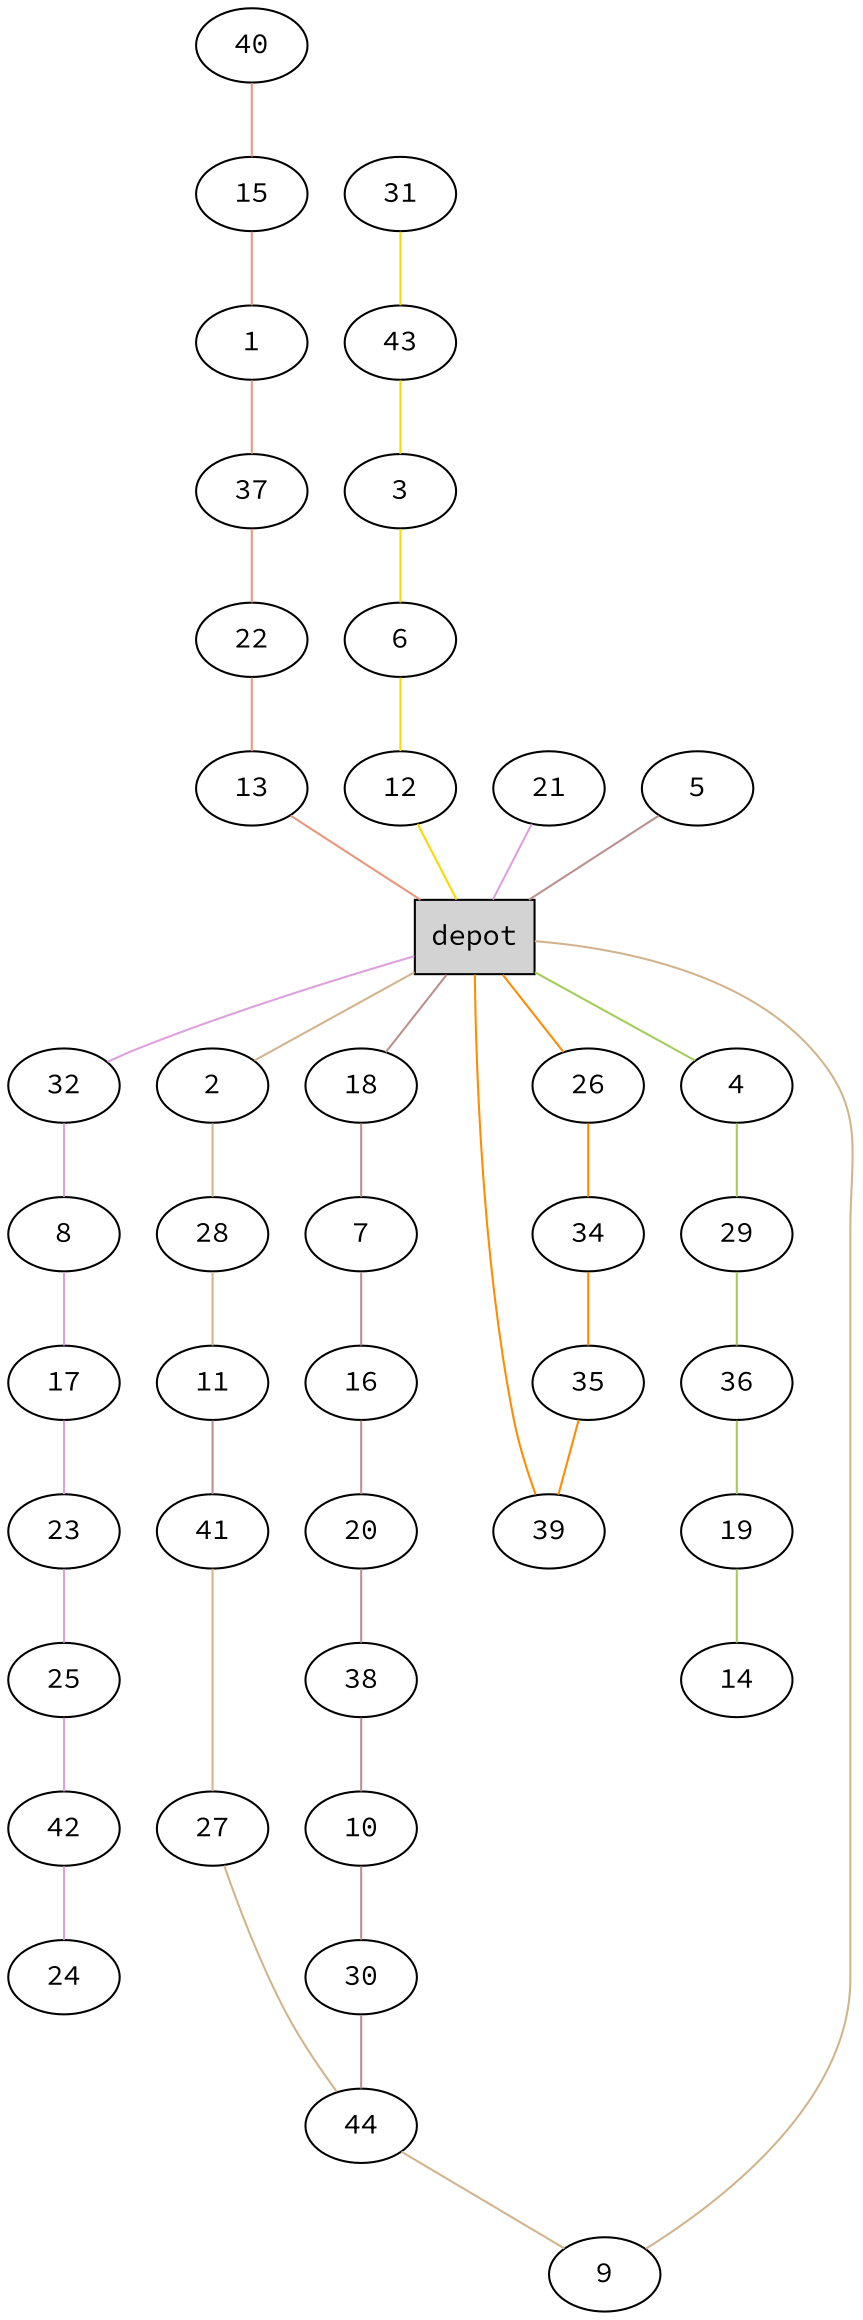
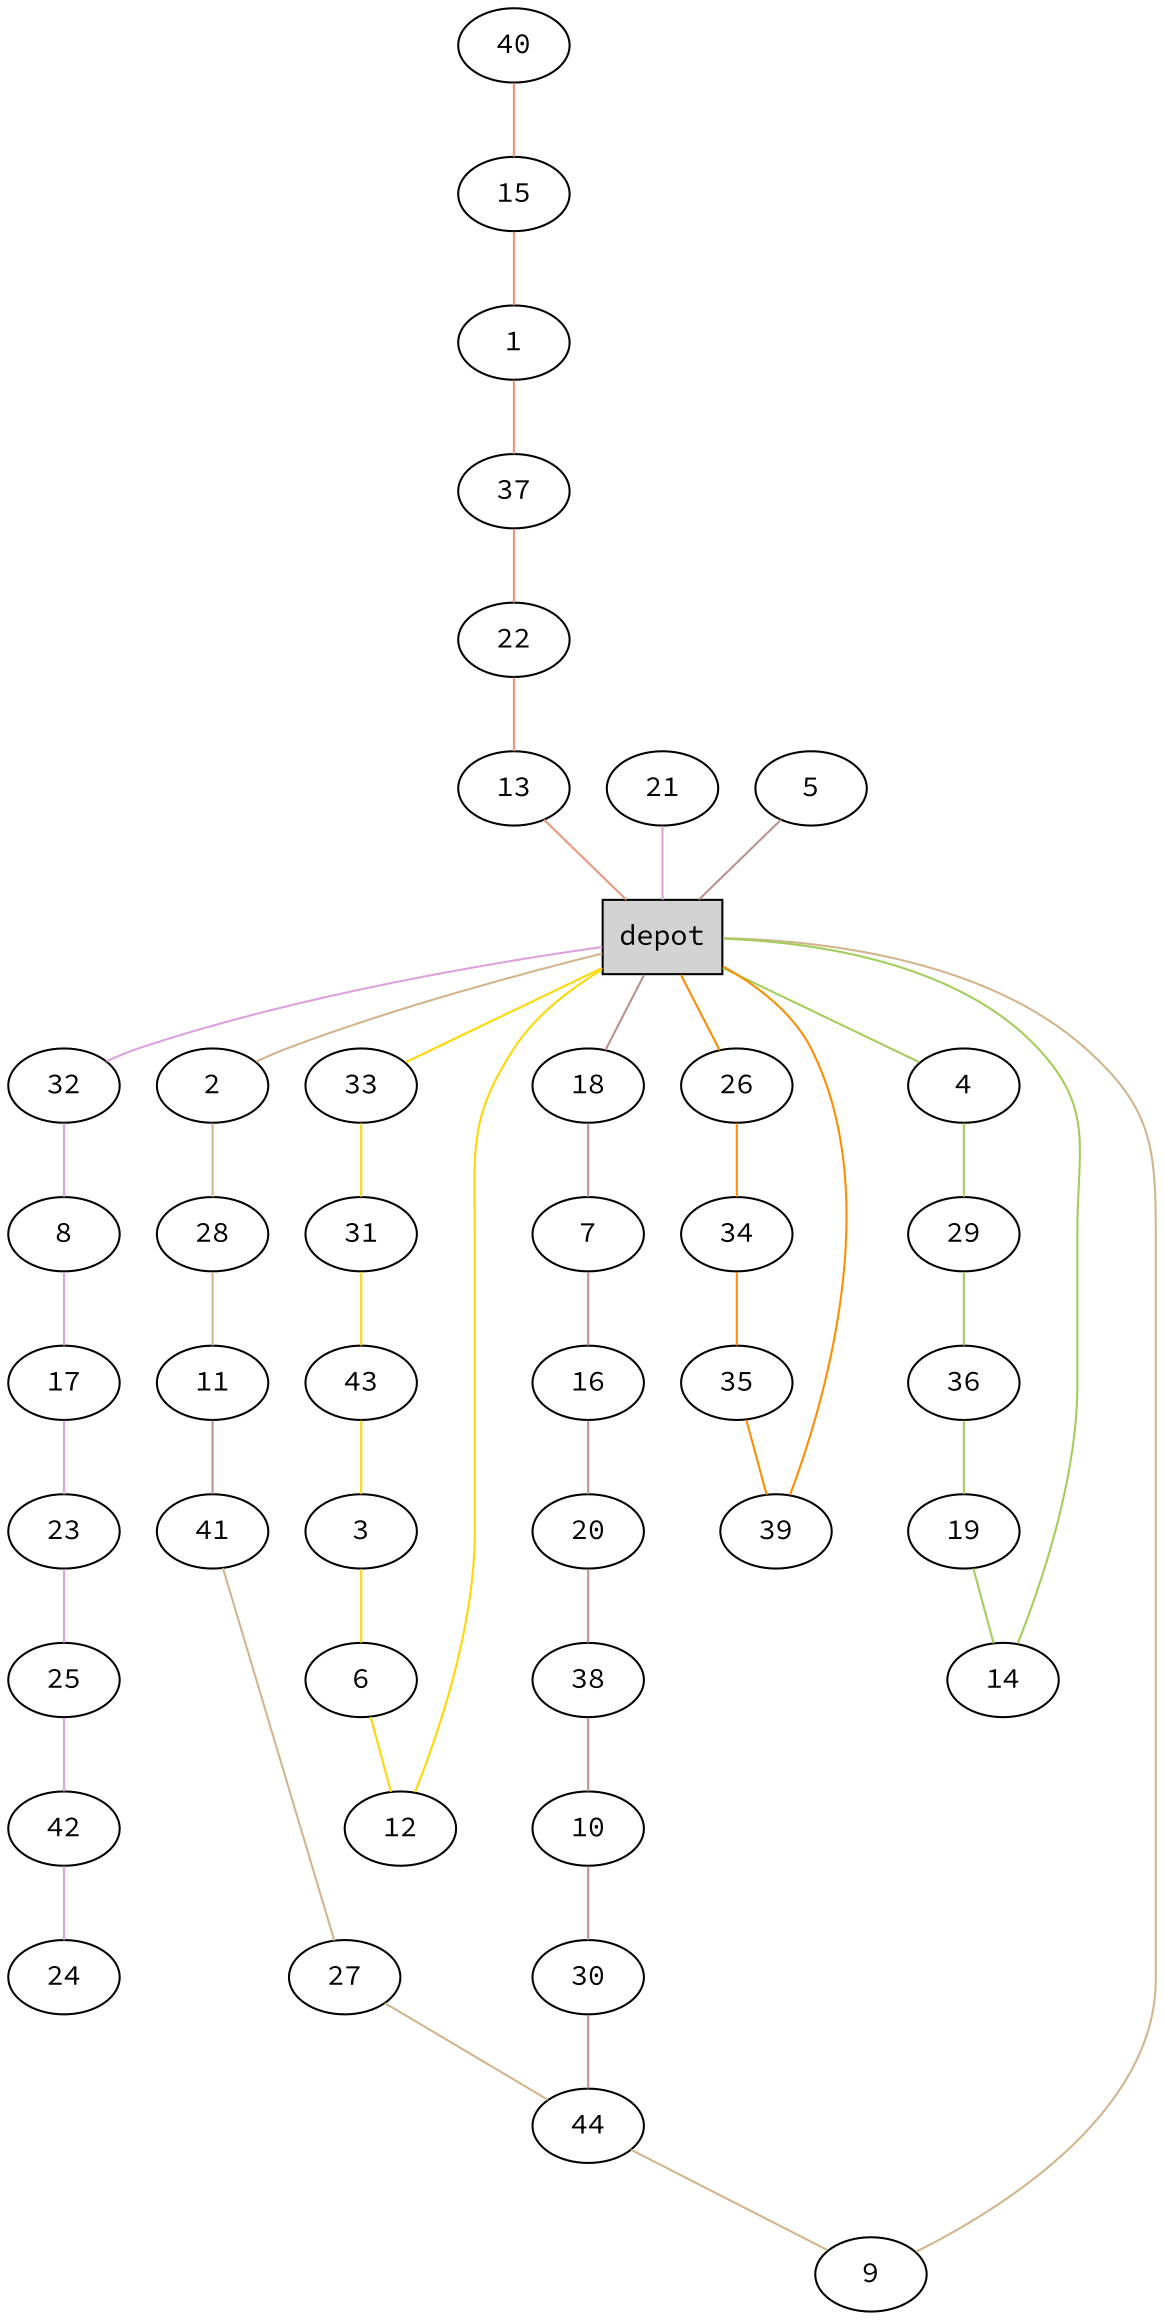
none -> (361, 1086)
none -> (1079, 1174)
